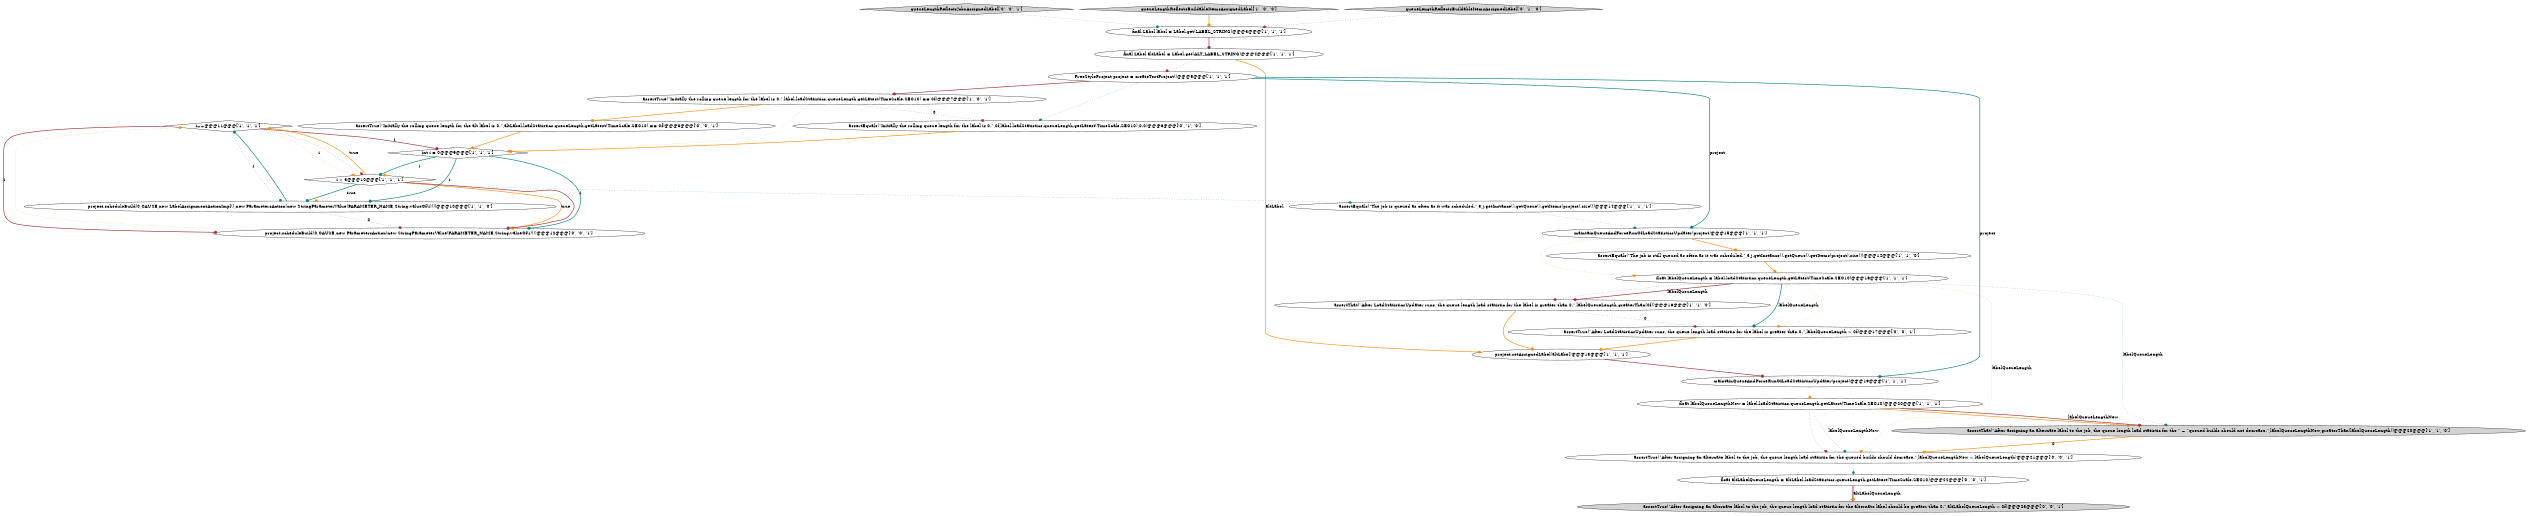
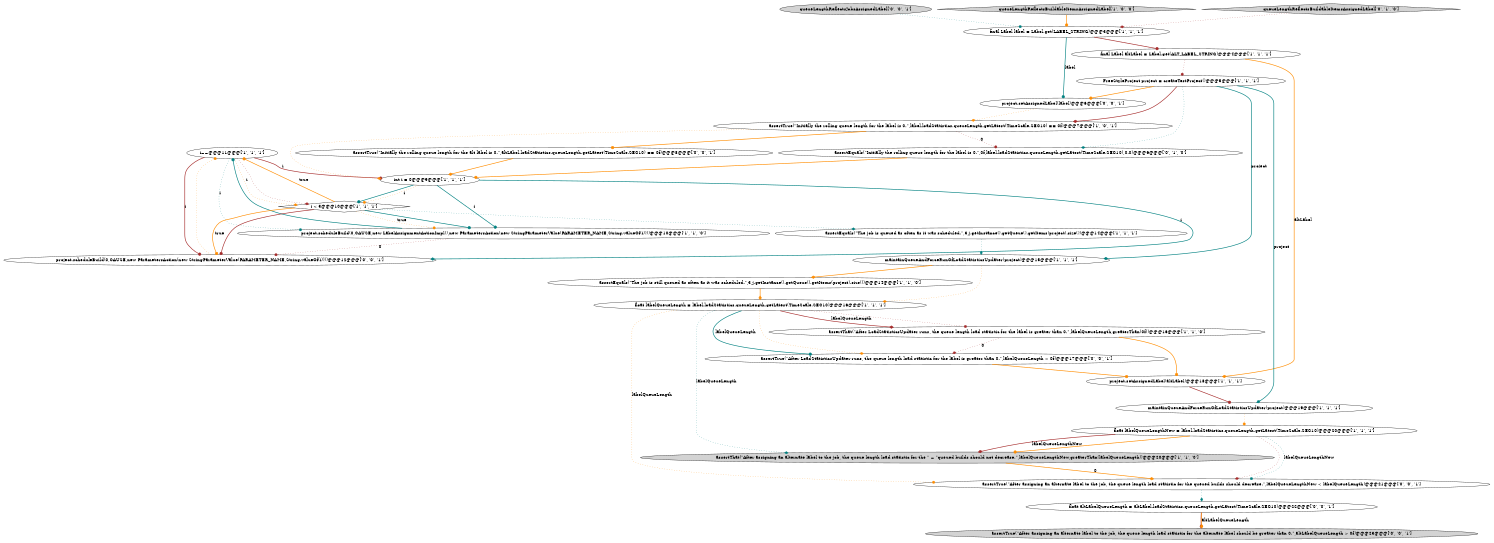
(967, 9) -> (856, 9)
none -> (1063, 104)
(228, 126) -> (232, 153)
(458, 153) -> (430, 180)
